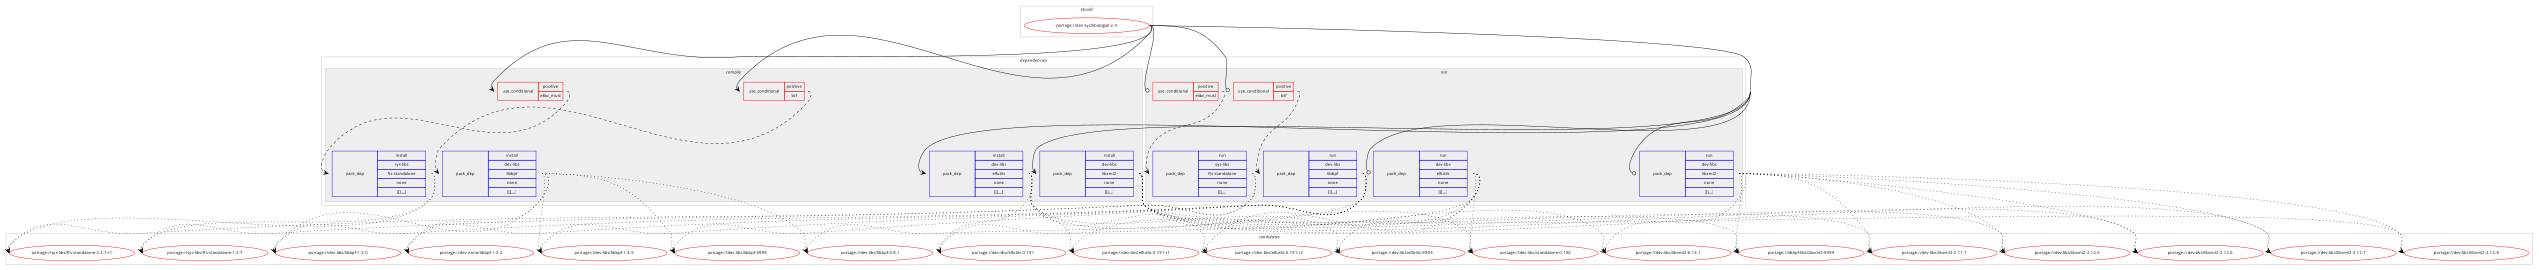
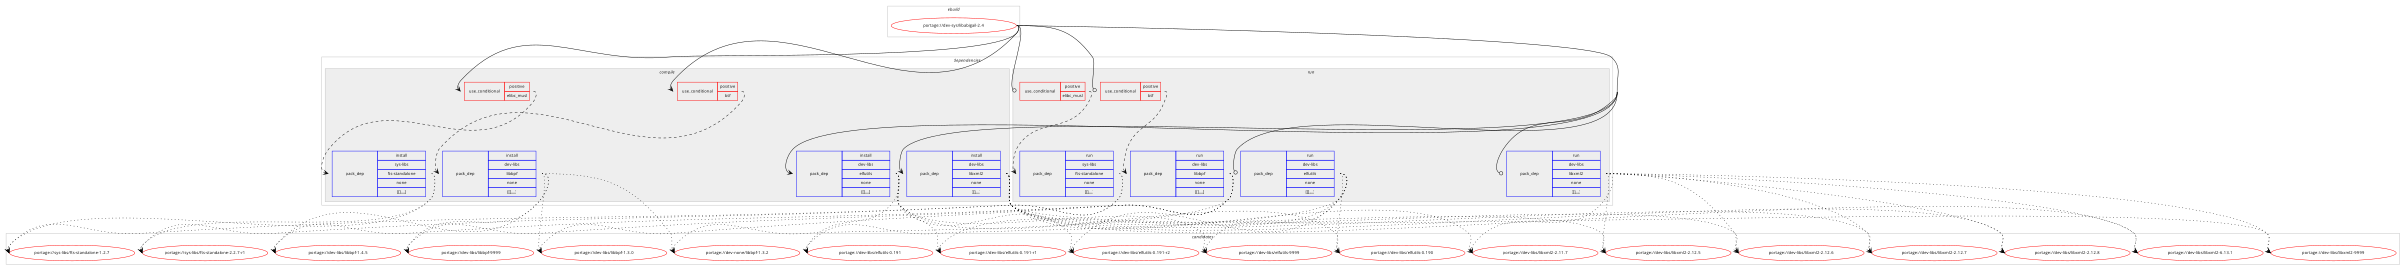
(870, 253) -> none
(1535, 253) -> (1402, 253)
(1801, 253) -> (2334, 253)
